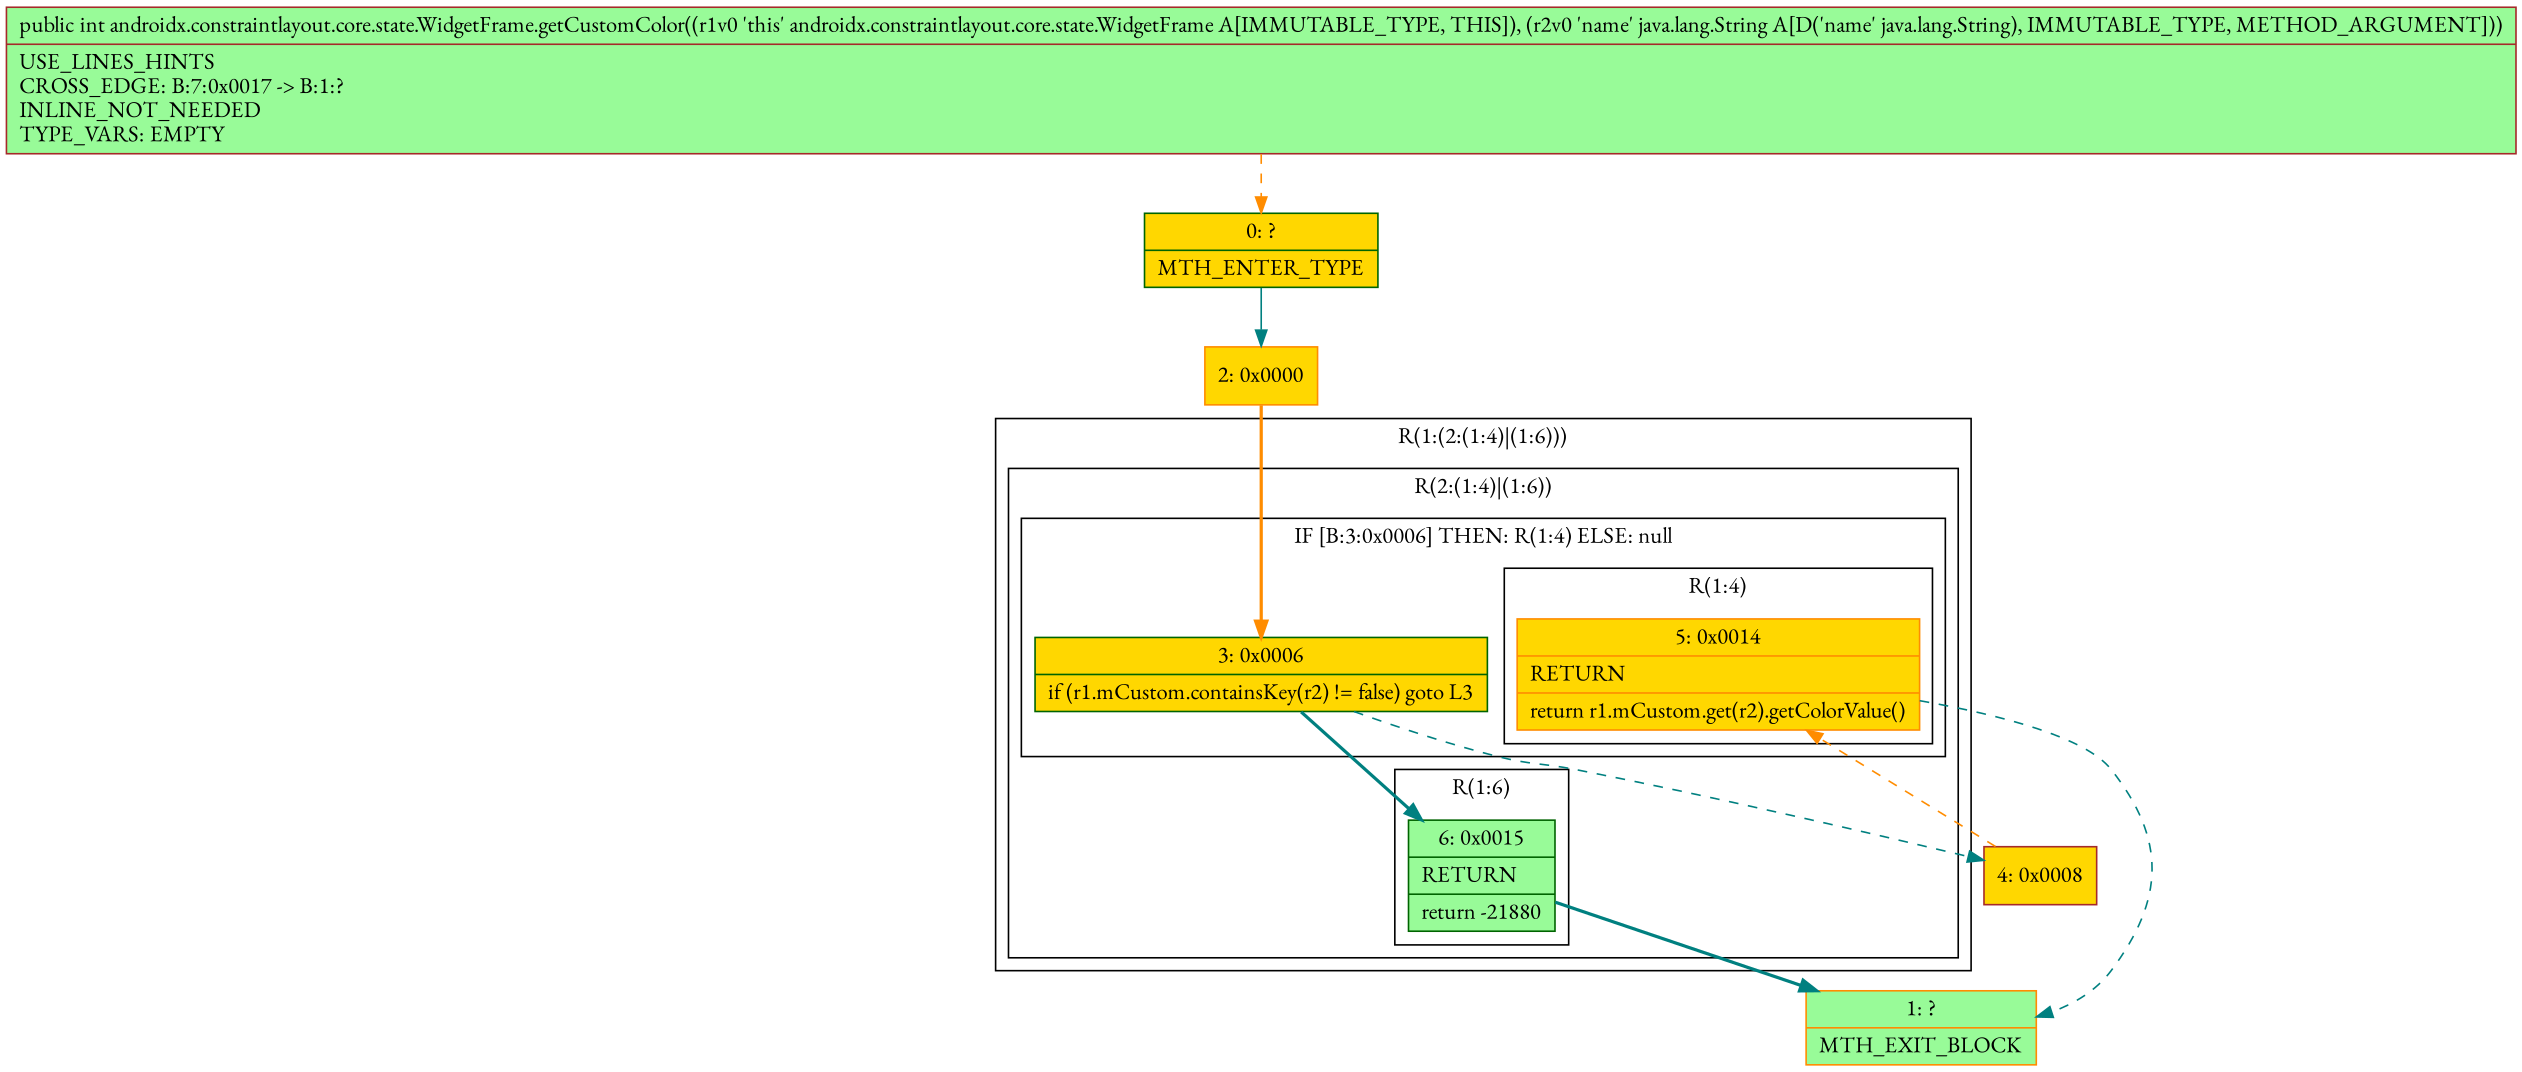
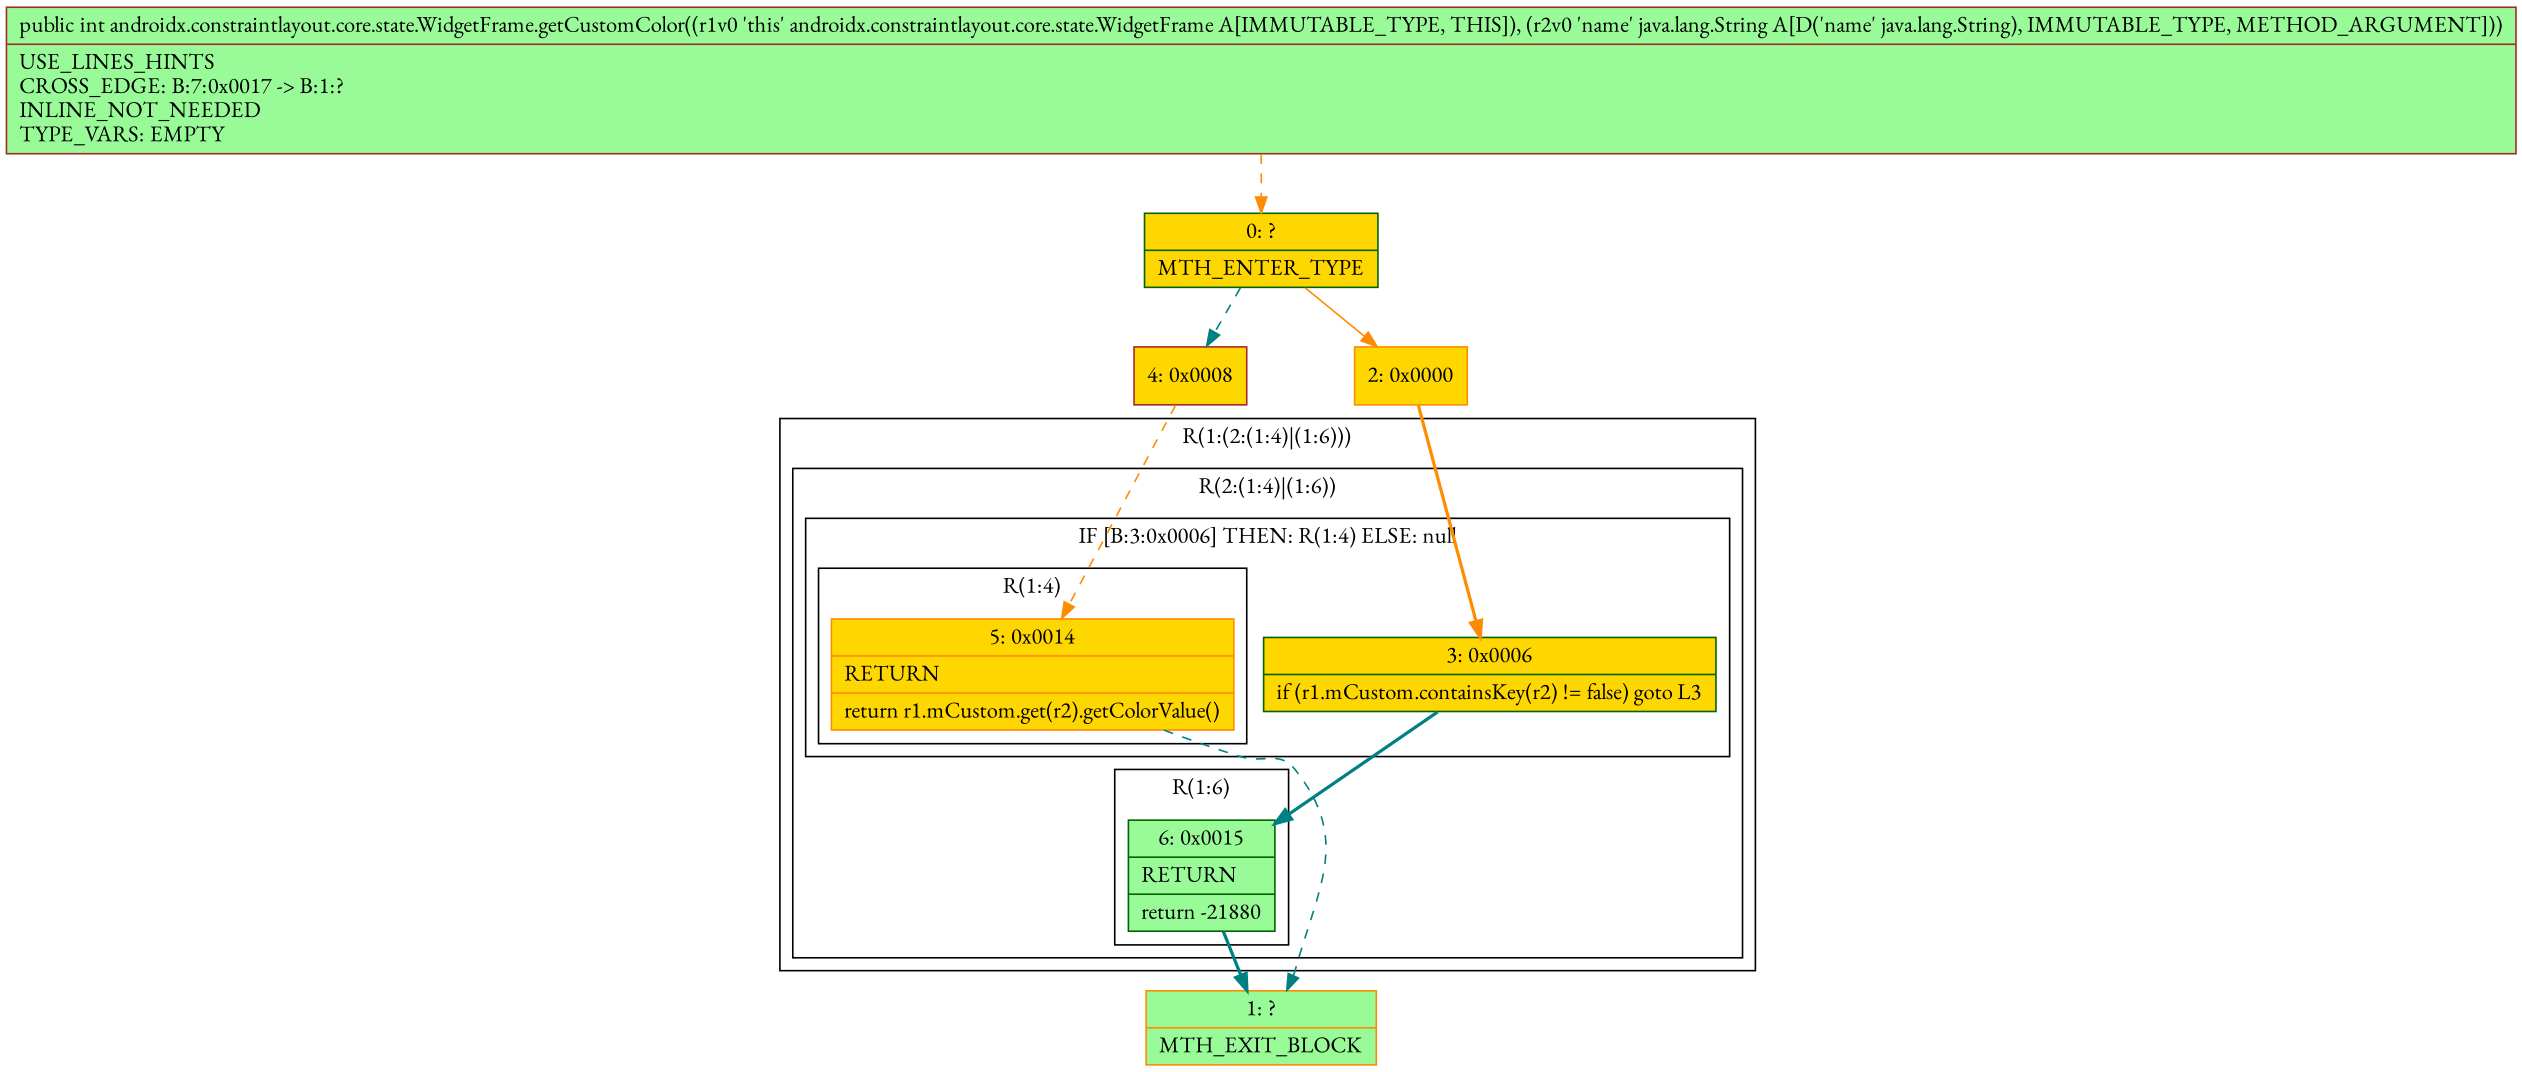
(1261, 309) -> (1335, 312)
(1660, 787) -> (1228, 310)
